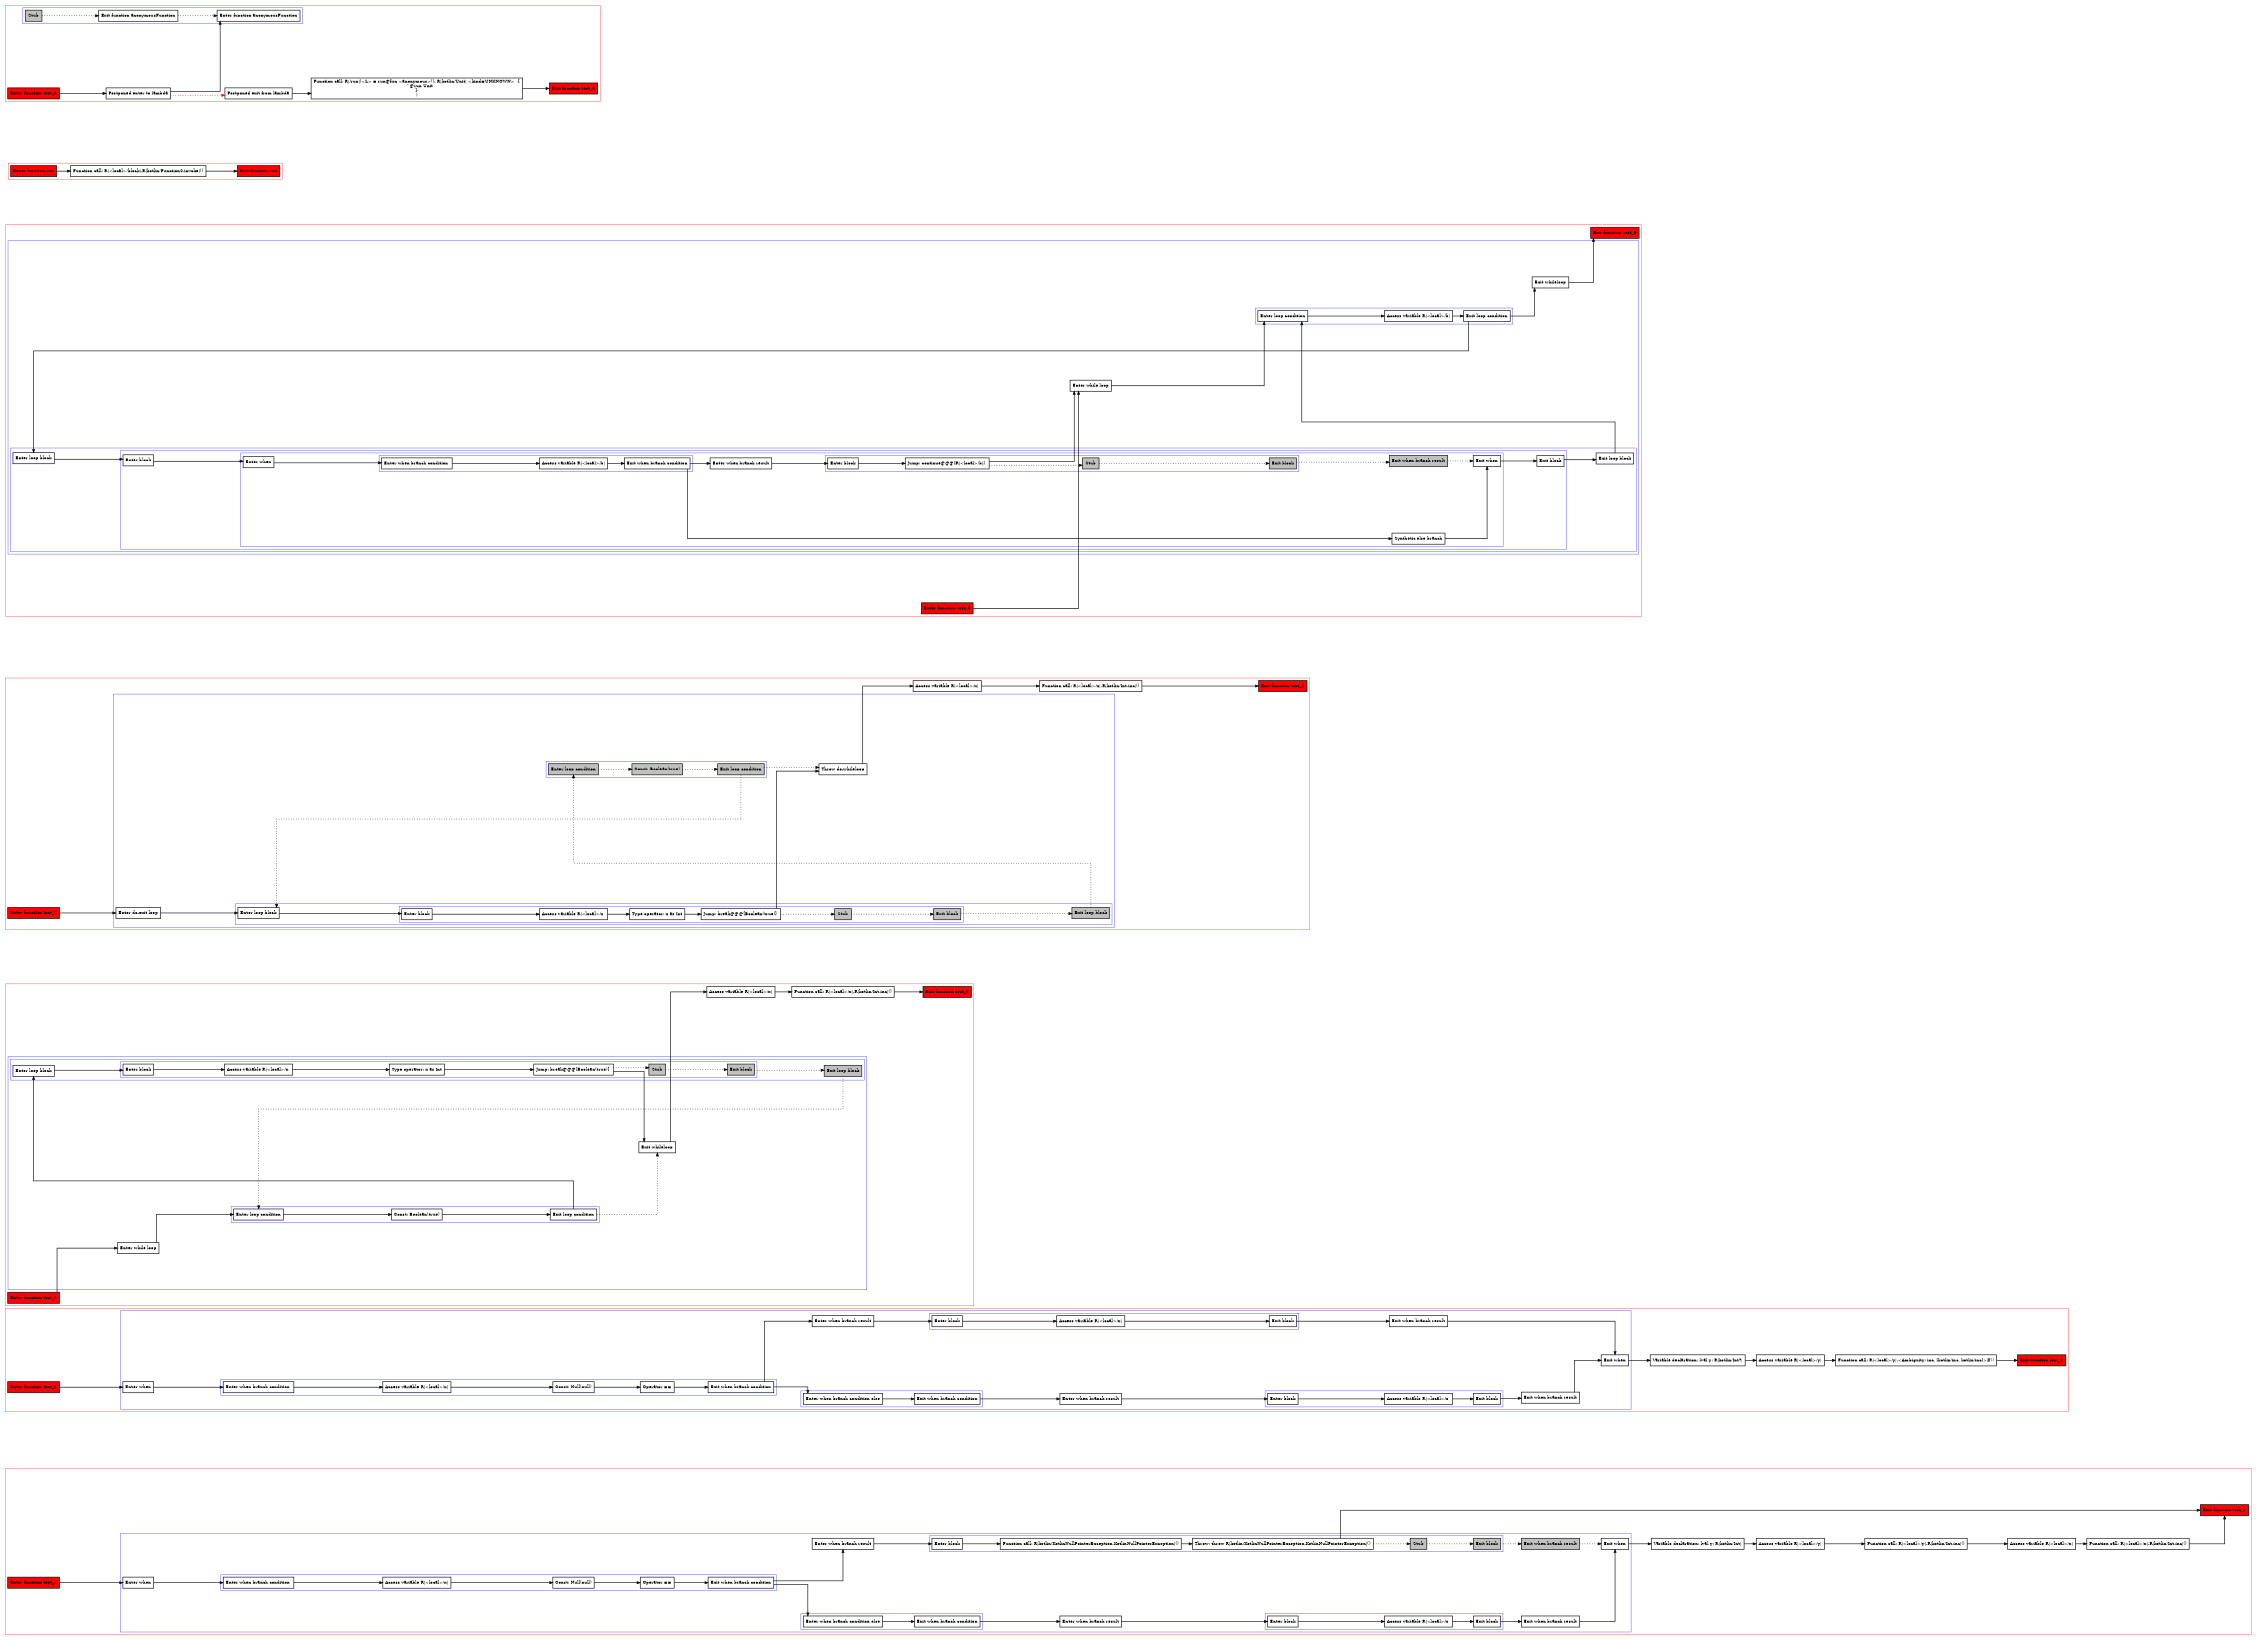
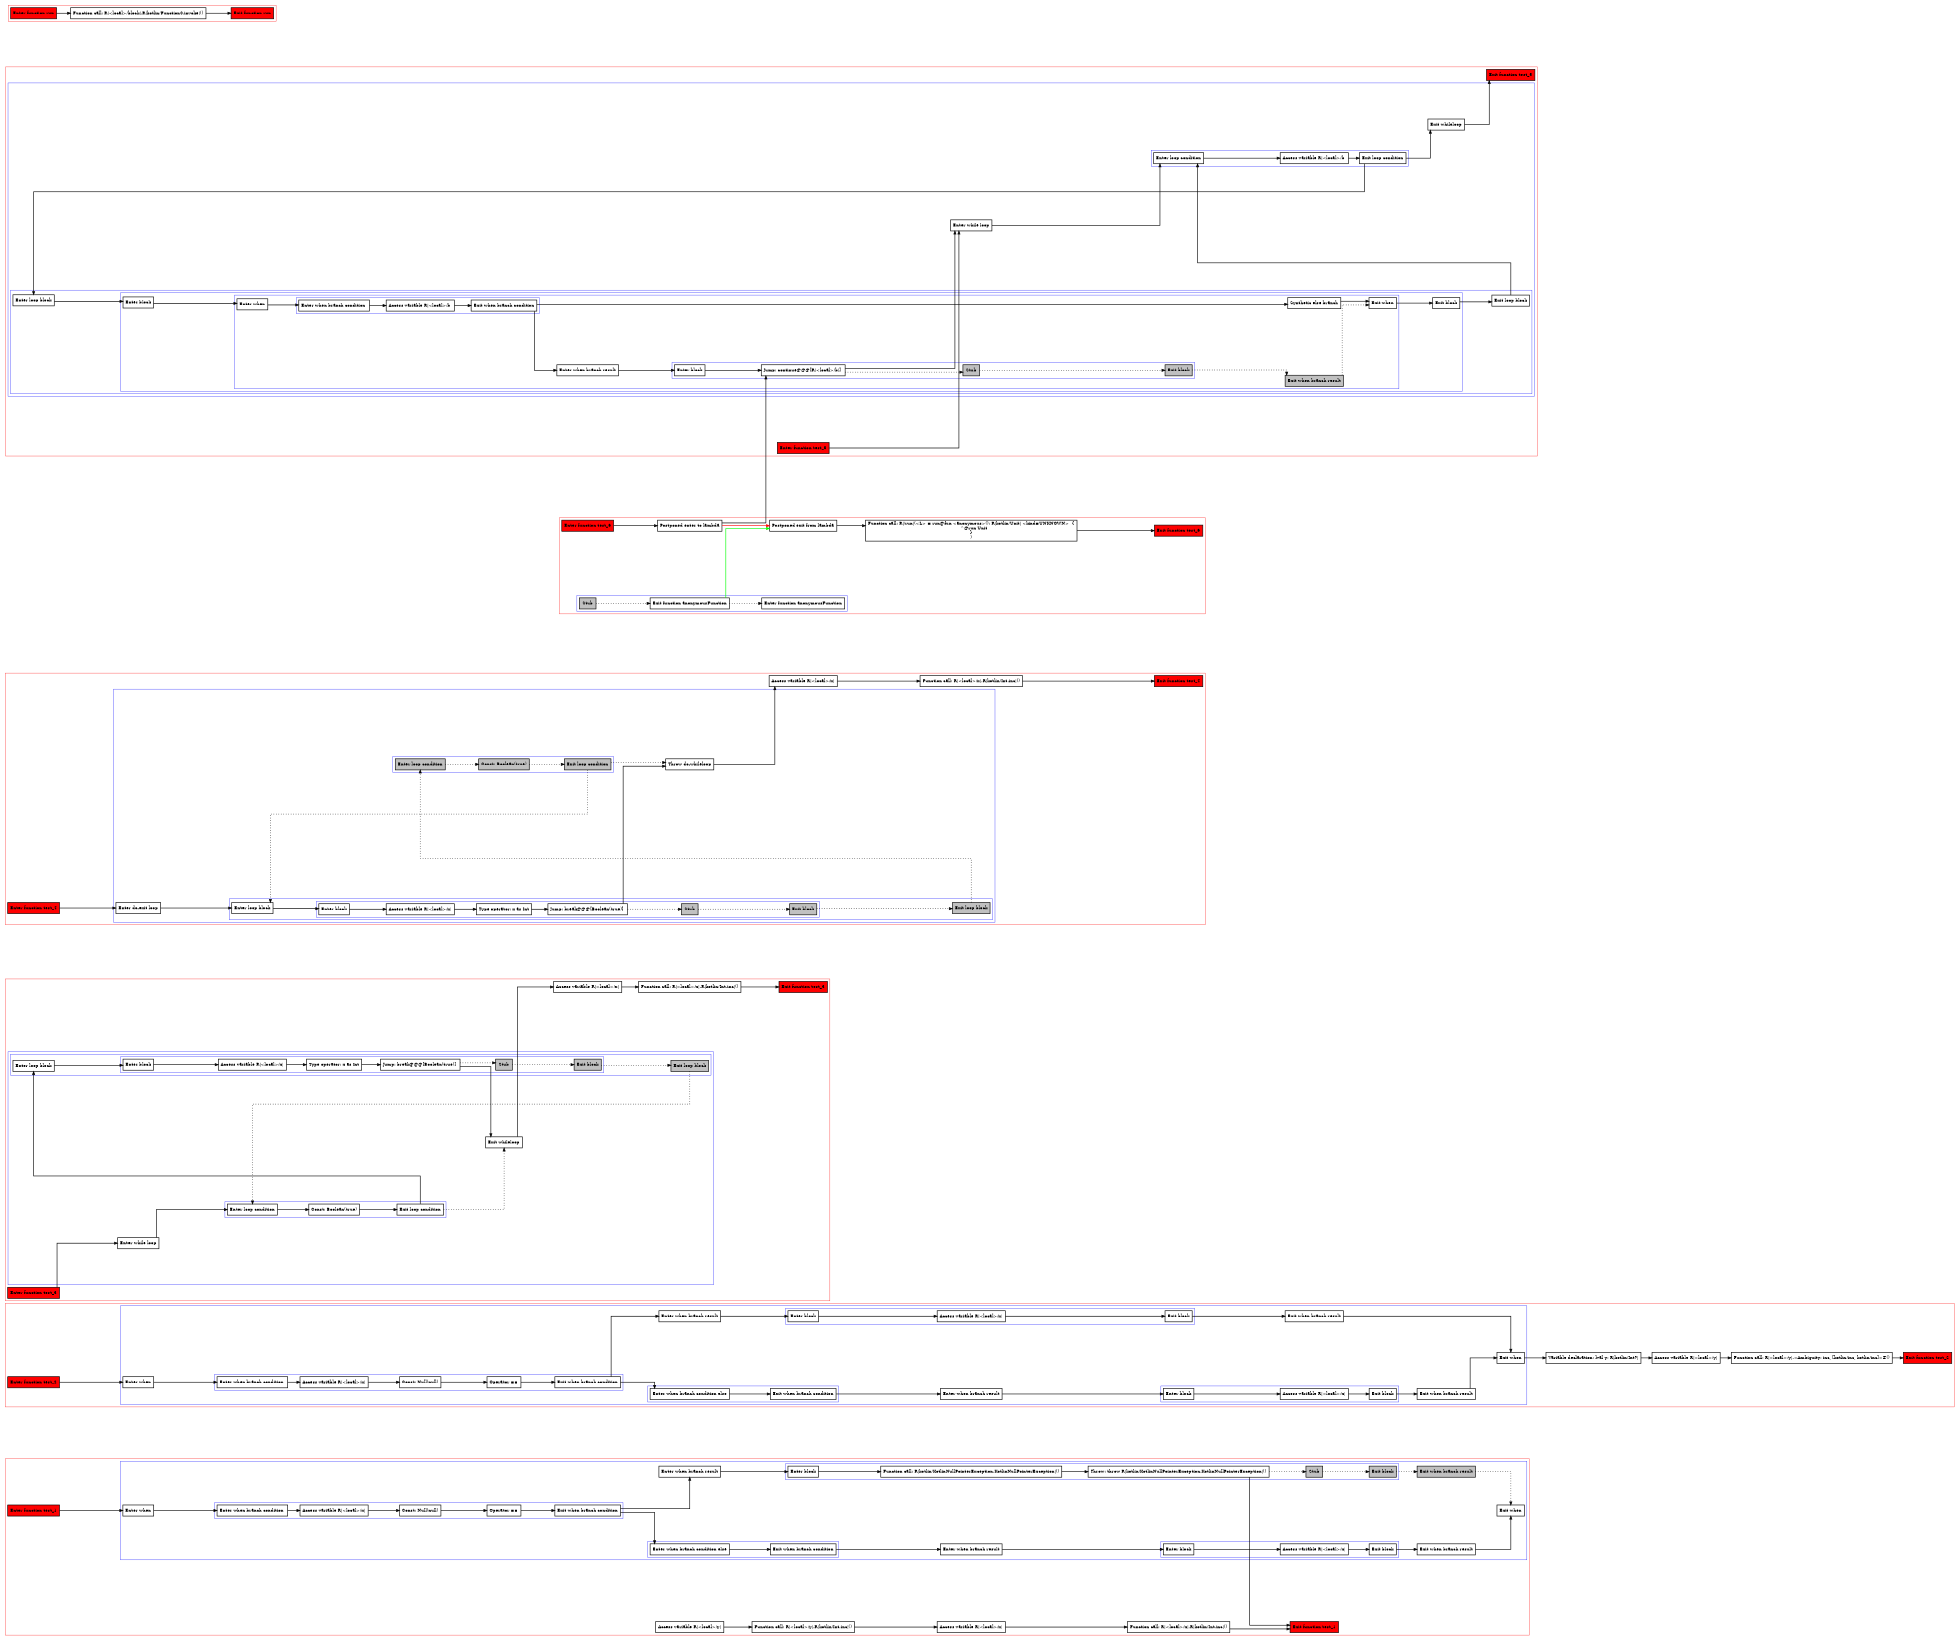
(220, 83) -> (766, 473)
(196, 95) -> (744, 526)
none -> (726, 543)
(1698, 1544) -> none
